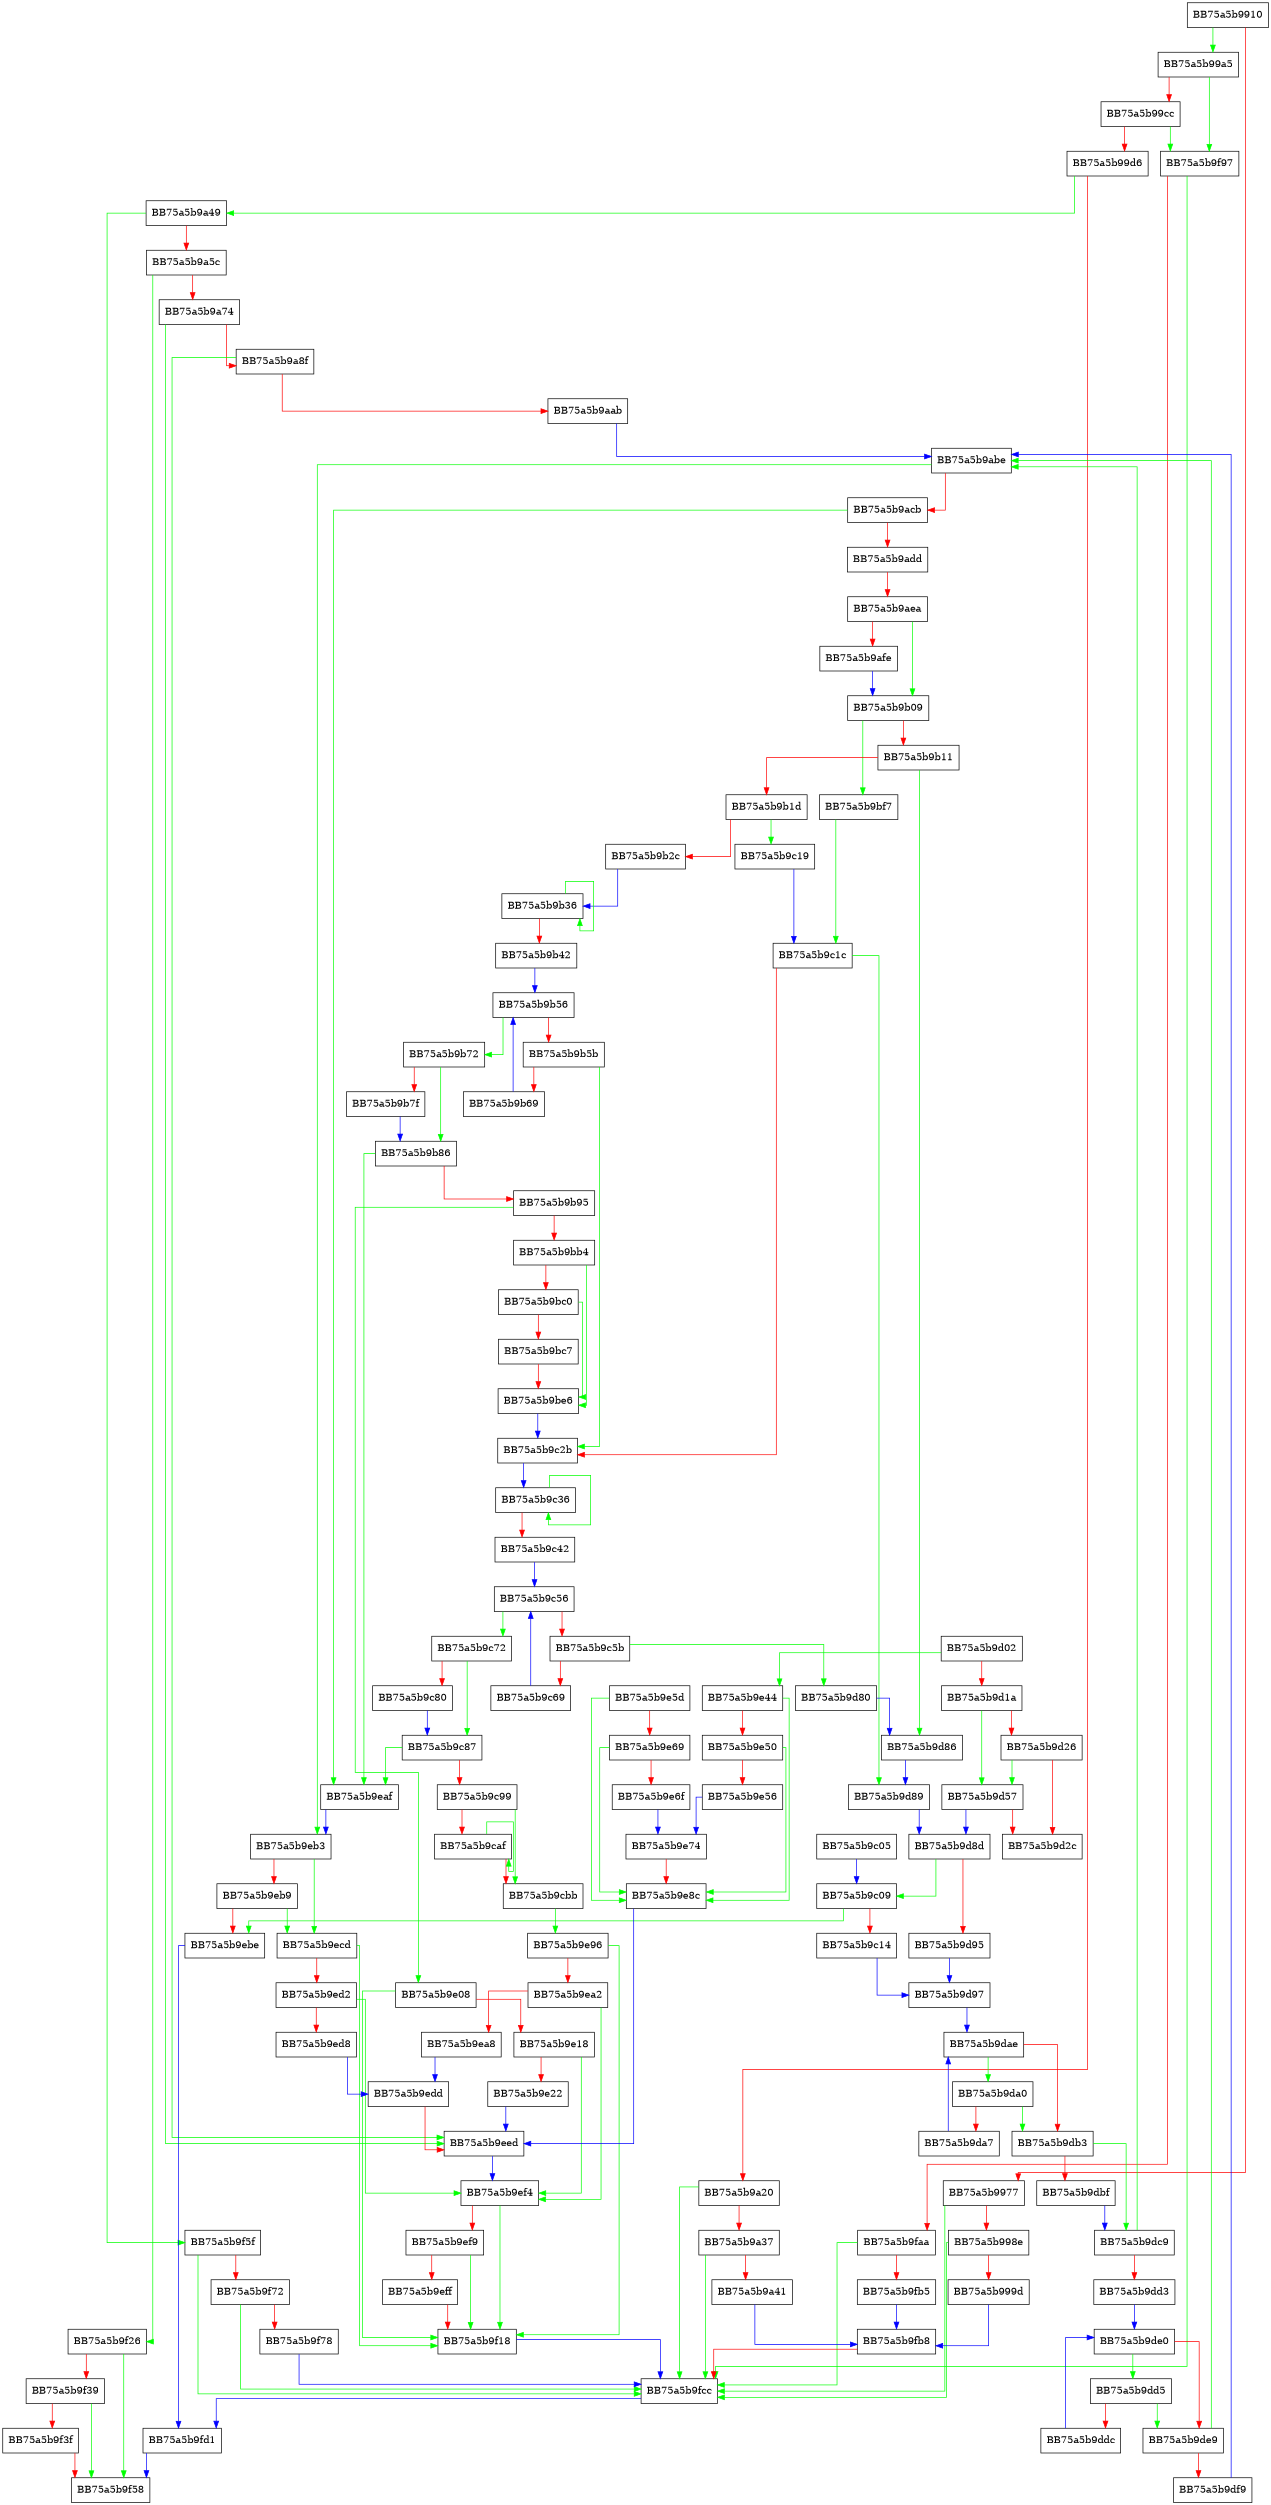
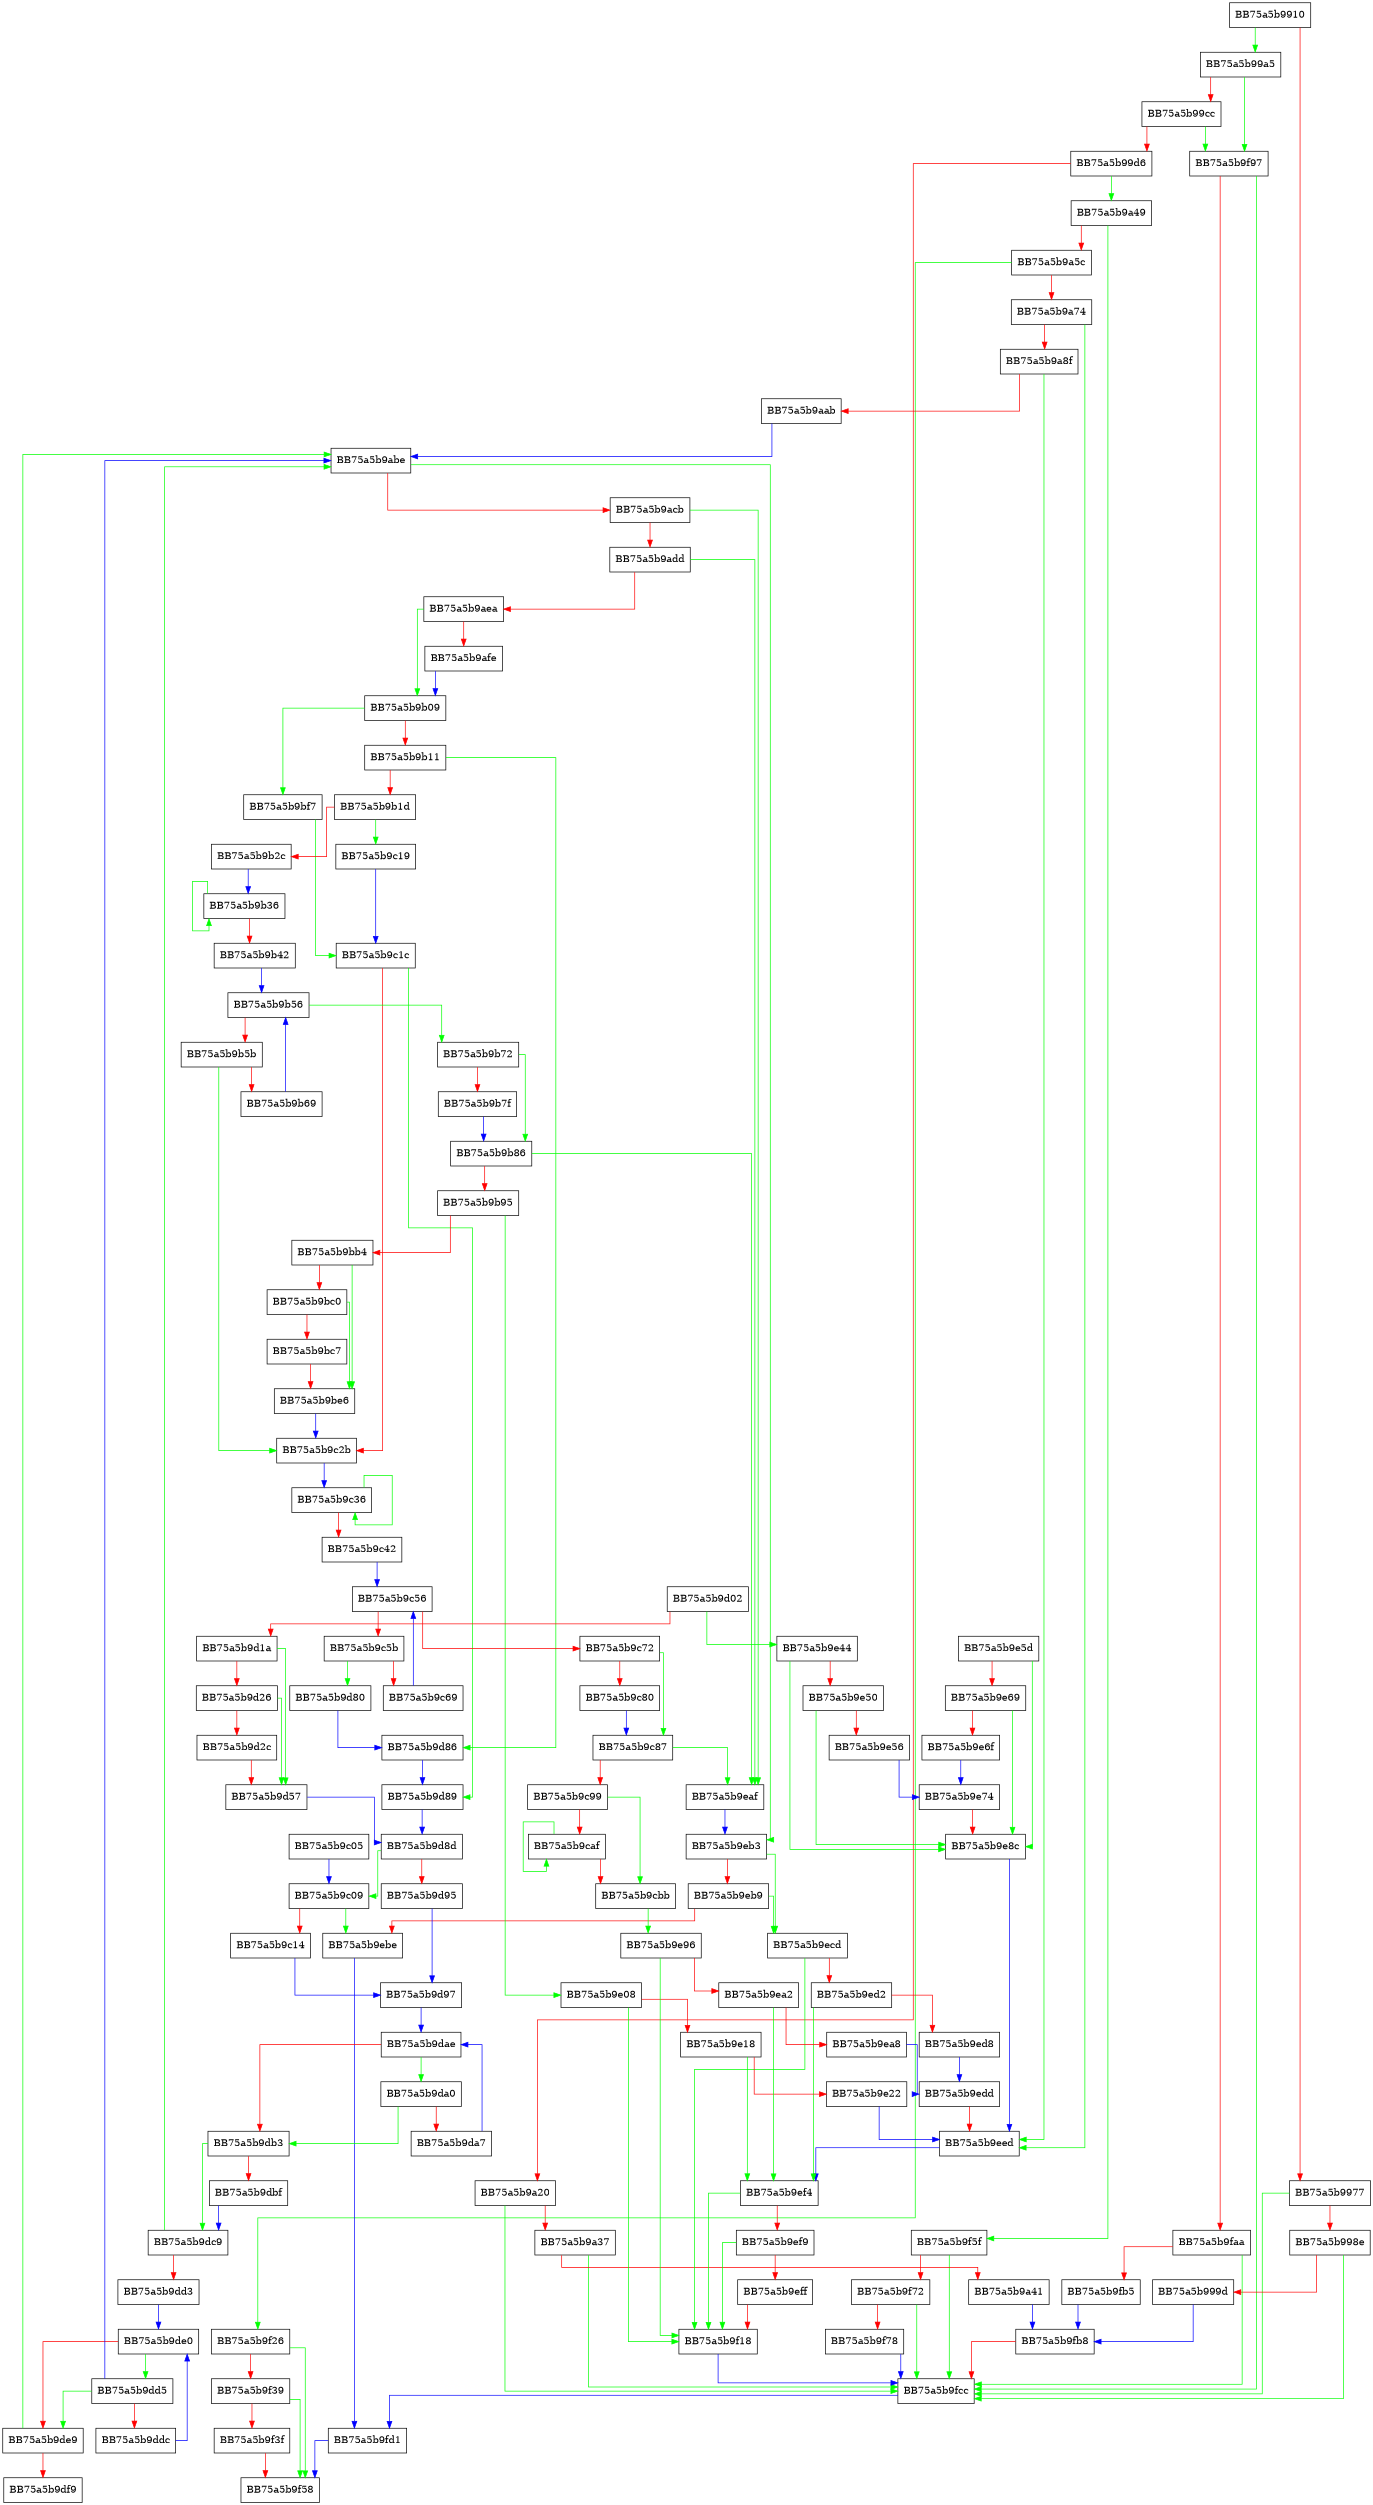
none -> (755, 1136)
(1231, 1360) -> (105, 1310)
(503, 1620) -> (479, 1649)
(1013, 1818) -> (251, 1769)
